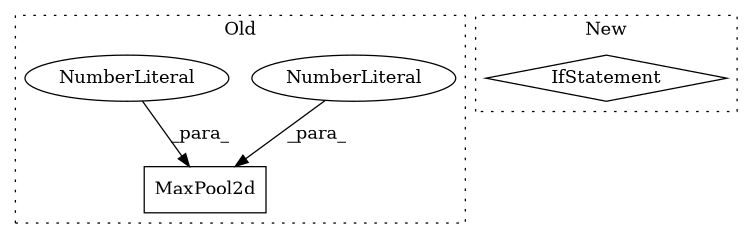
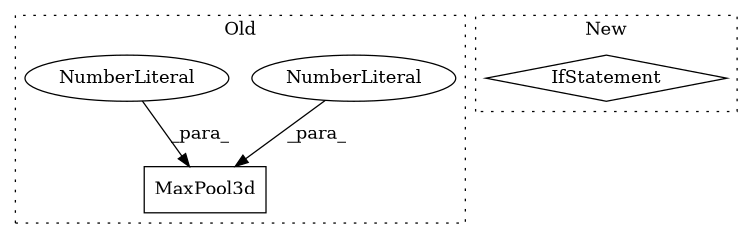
(205, 190) -> (205, 190)
